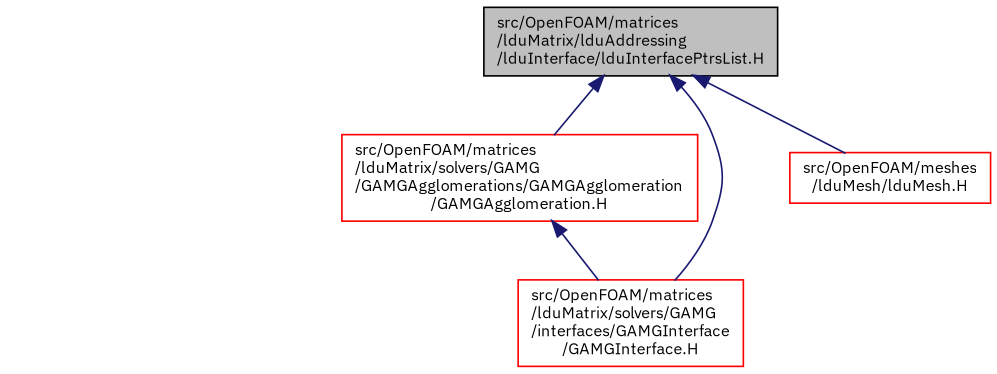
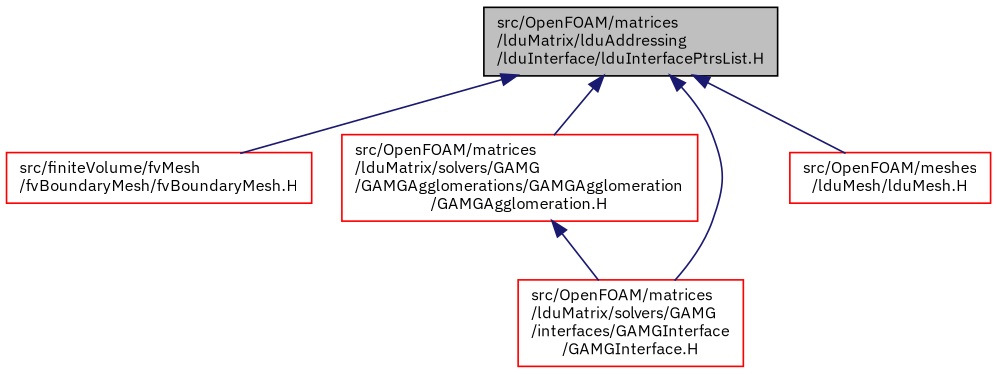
none -> (159, 178)
